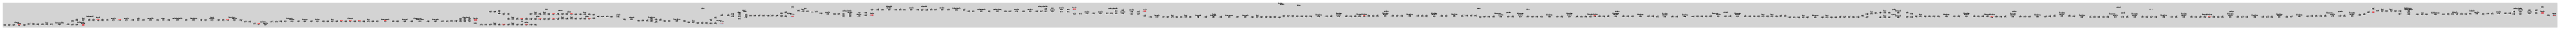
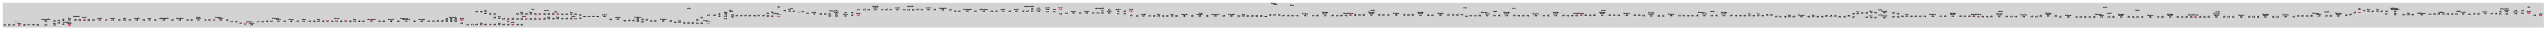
(51, 25) -> none
